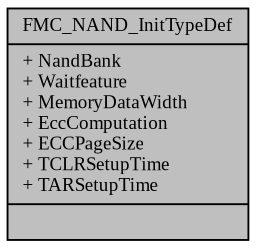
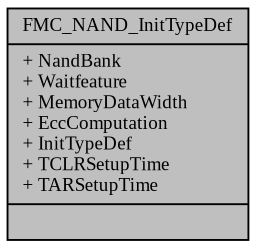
(84, 144) -> (77, 144)
